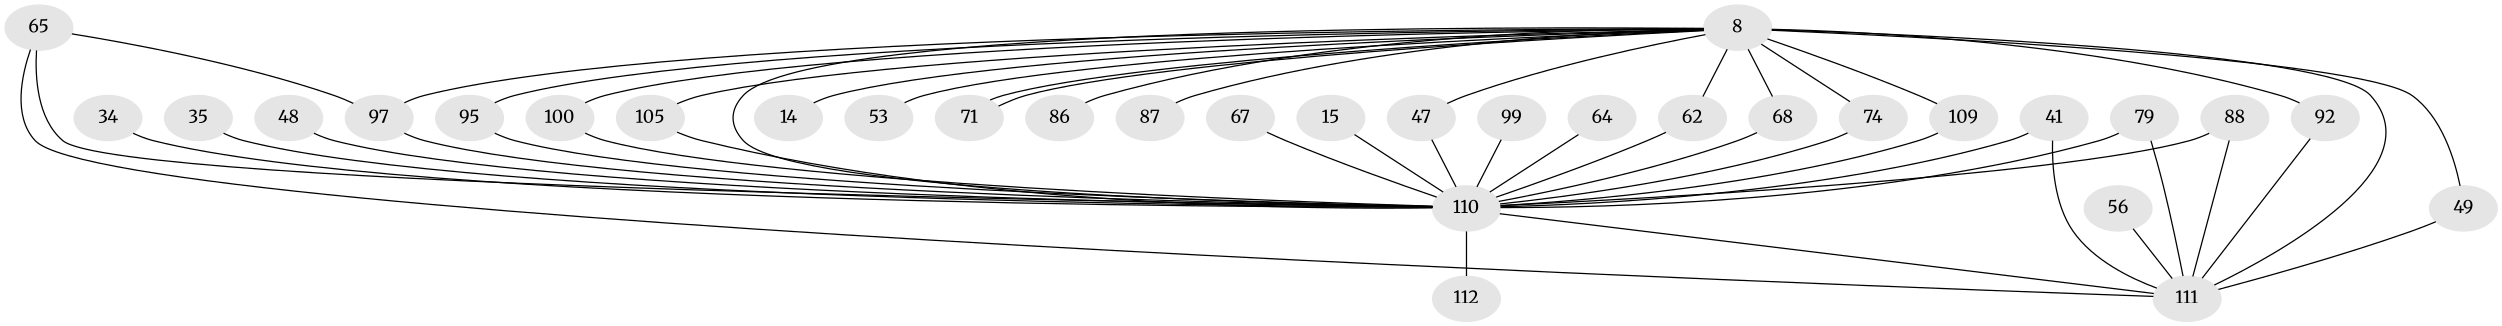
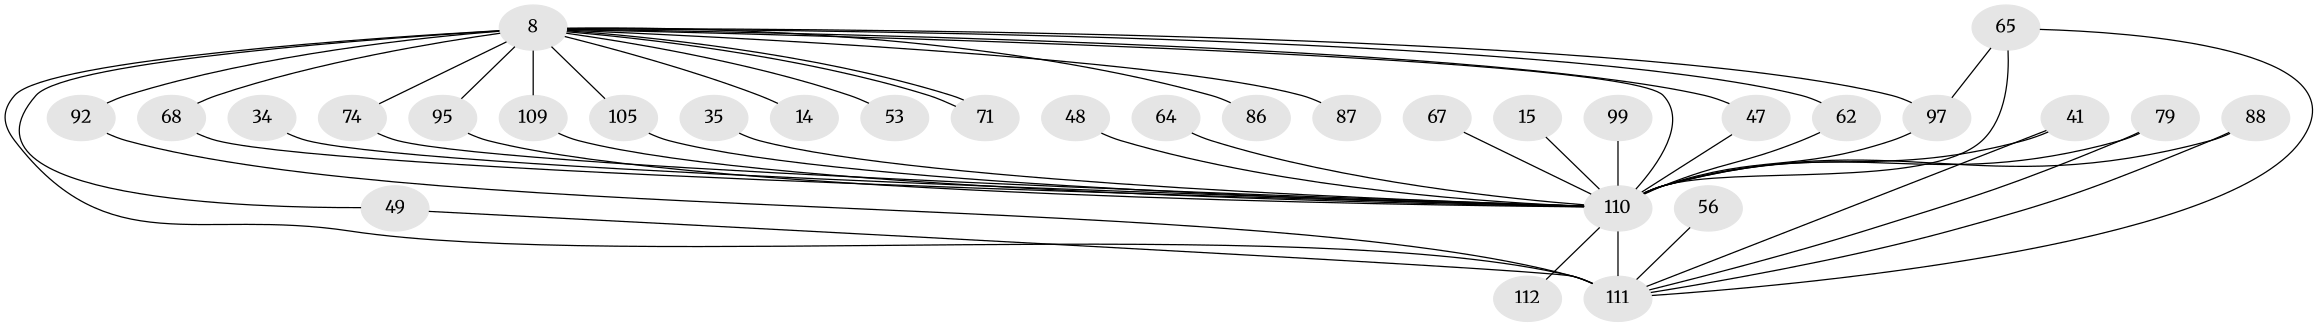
(560, 118) -> none
